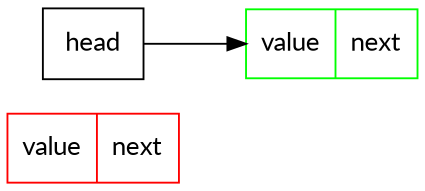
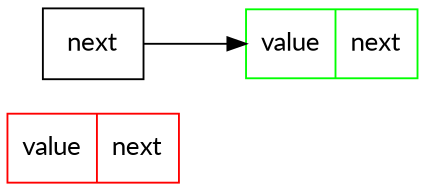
(93, 44) -> (93, 44)
